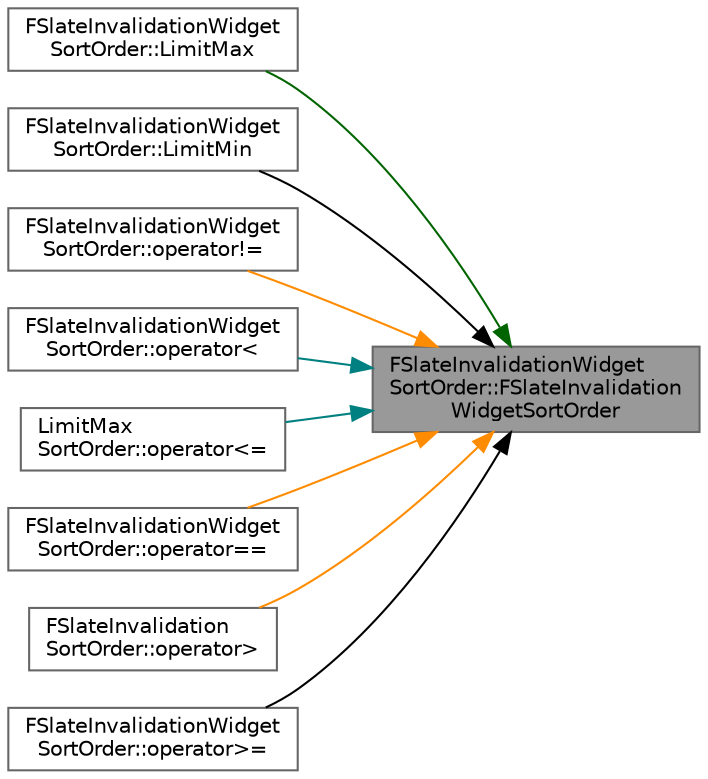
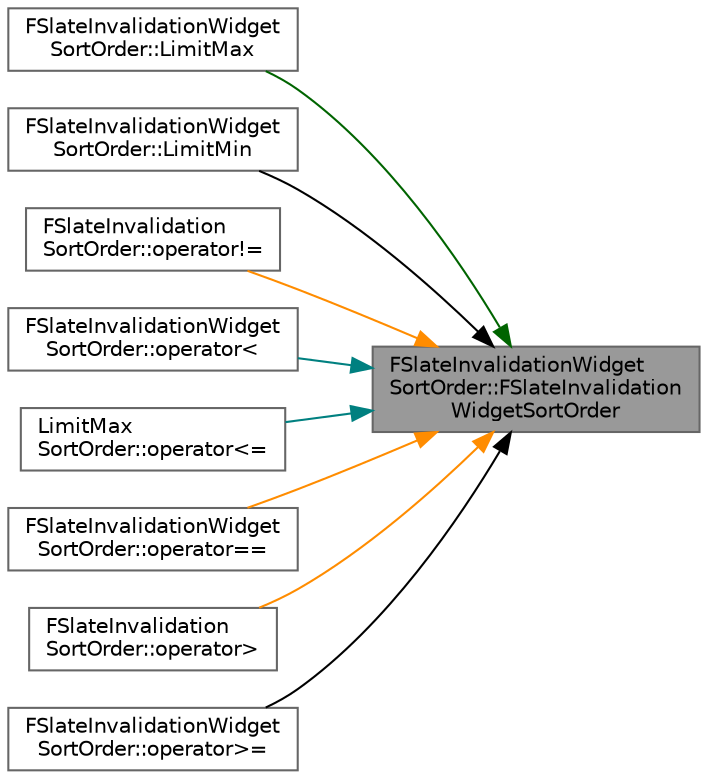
(153, 239) -> (153, 239)
